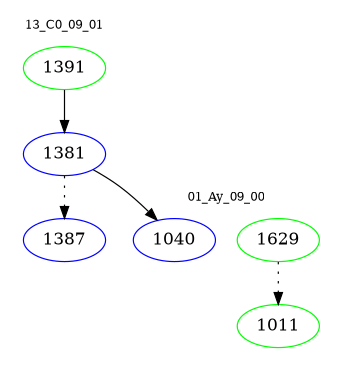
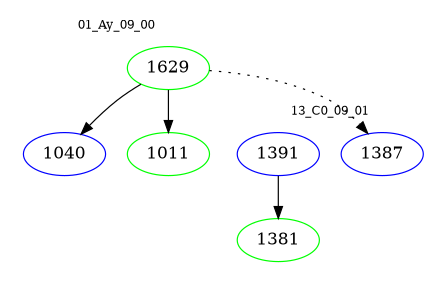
(64, 68) -> (278, 154)
(64, 154) -> (278, 240)
(64, 191) -> (289, 84)
(132, 196) -> (114, 103)
(278, 277) -> (168, 105)
